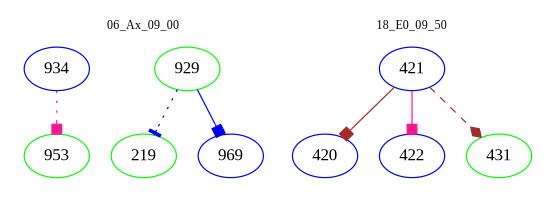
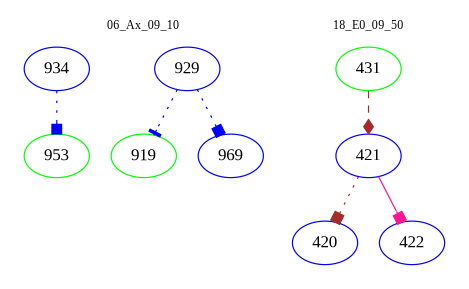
(144, 26) -> (144, 26)
(187, 69) -> (187, 69)
(57, 106) -> (57, 106)
(206, 107) -> (206, 107)
(450, 107) -> (369, 105)
(373, 108) -> (350, 194)
(144, 156) -> (144, 156)
